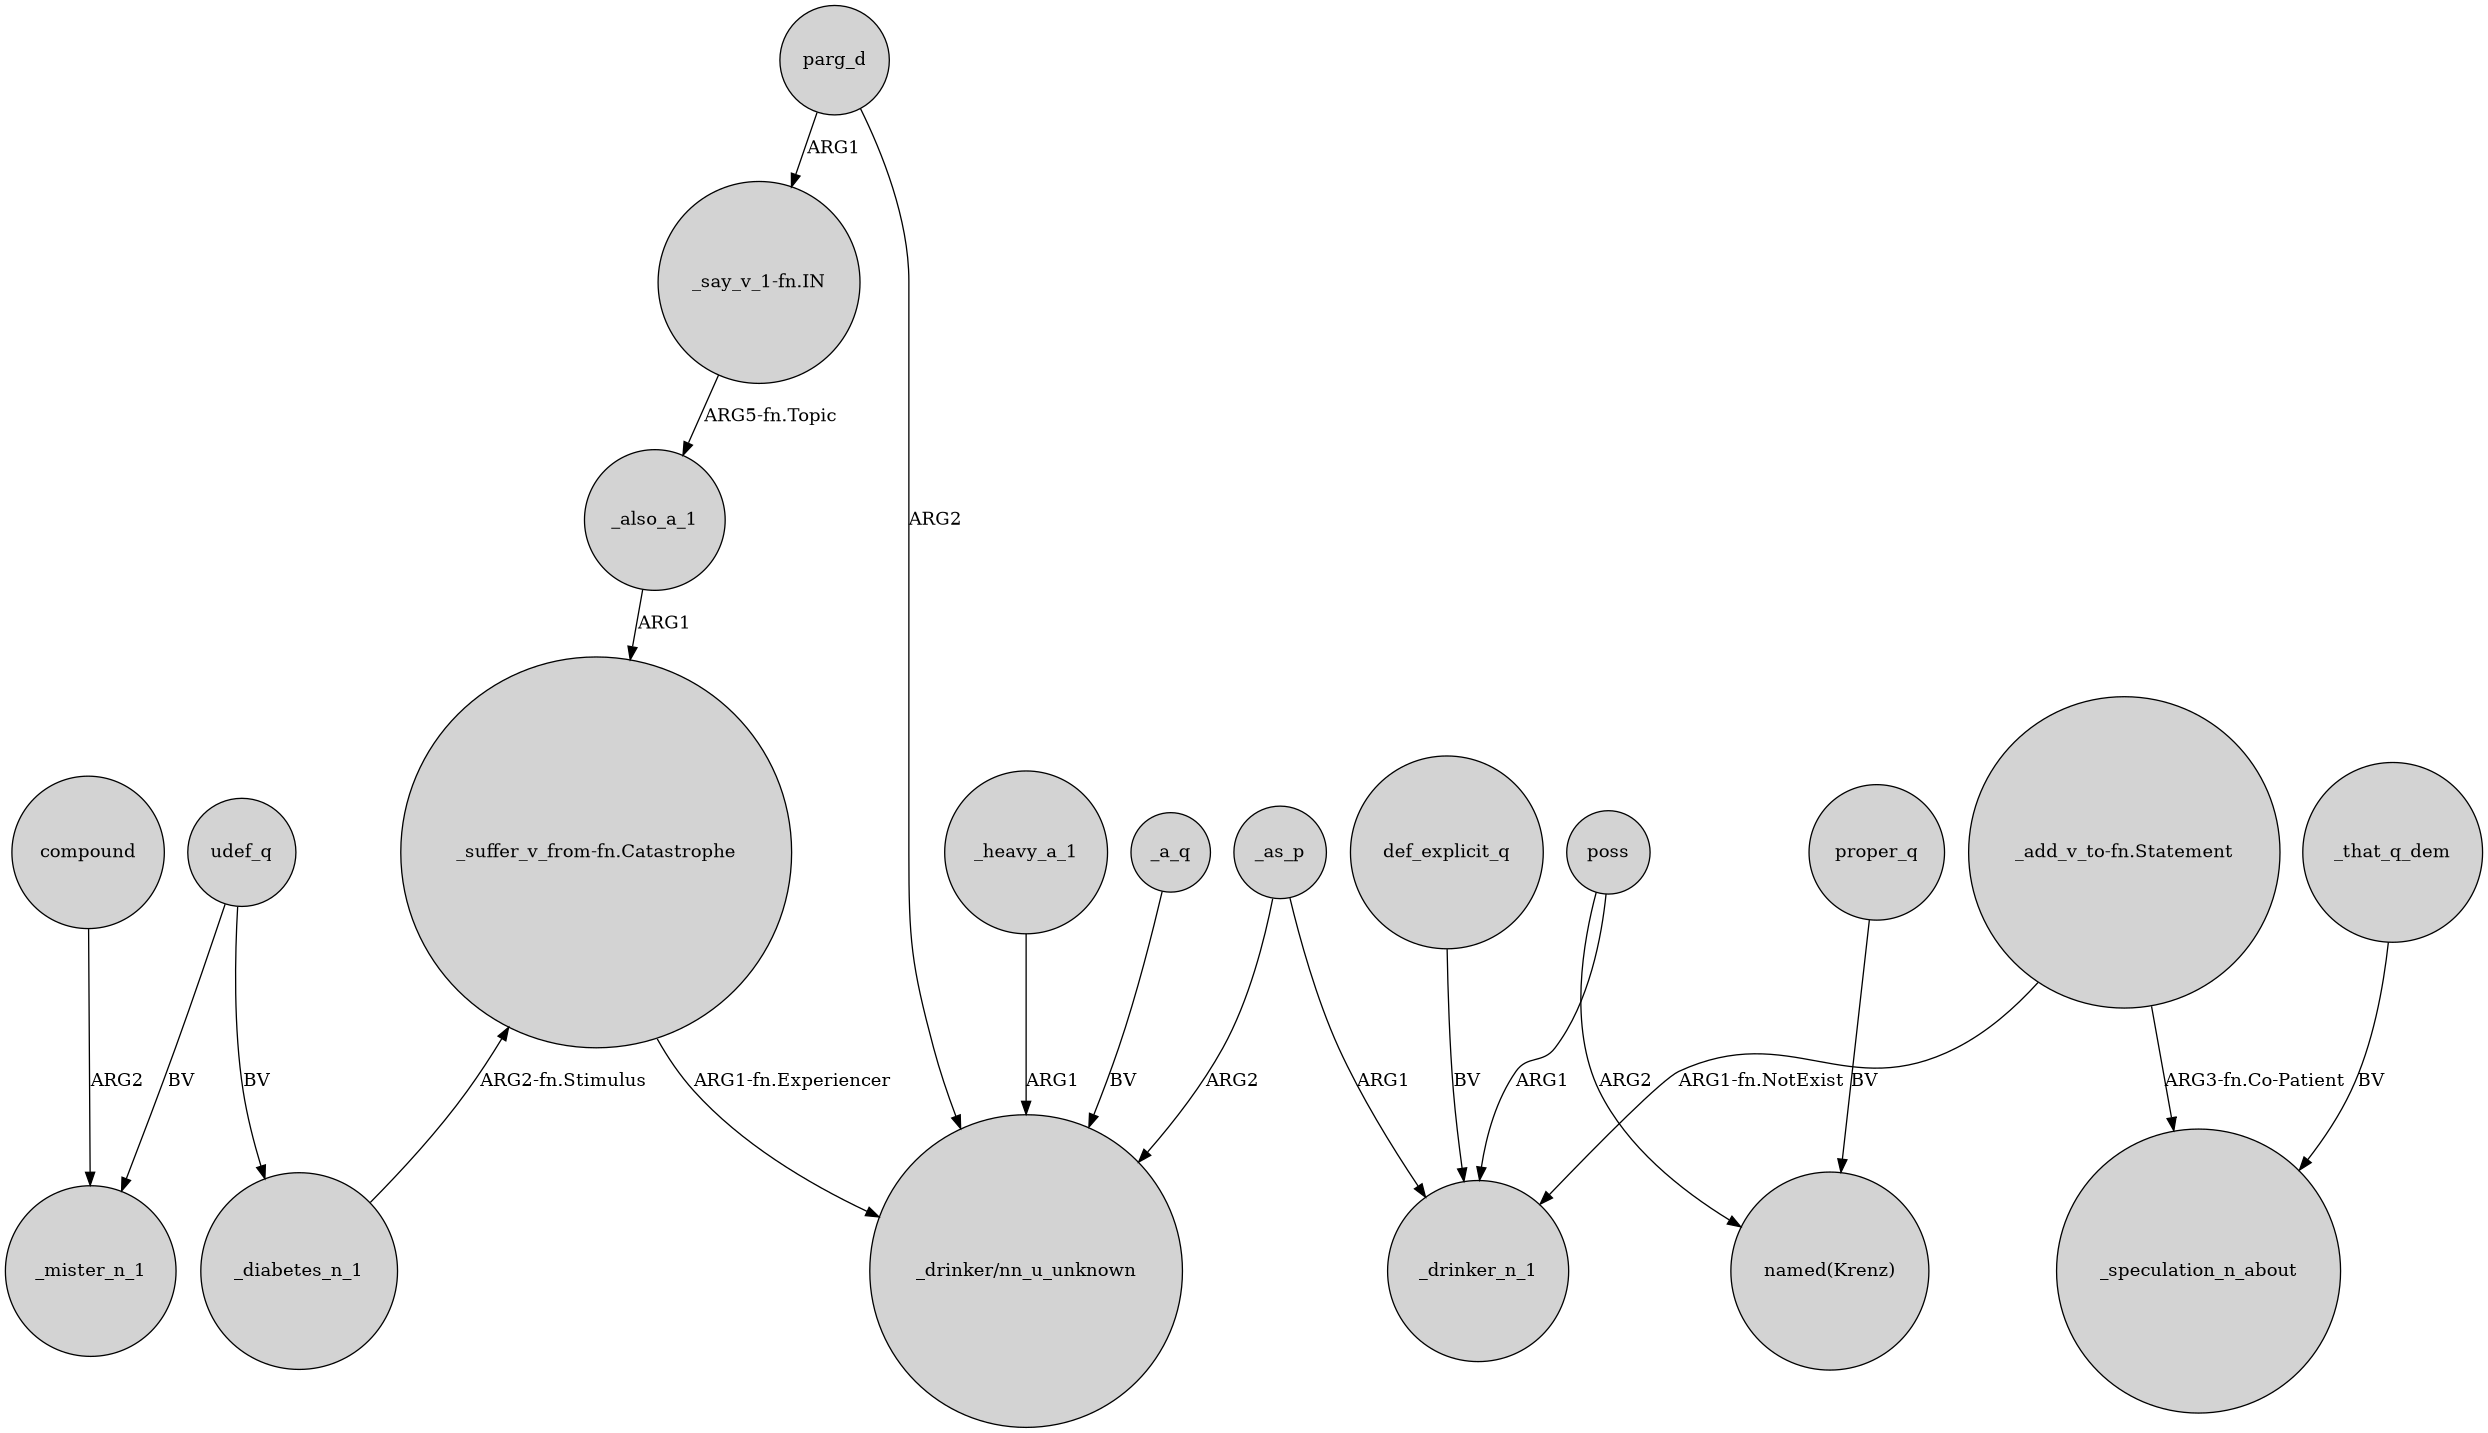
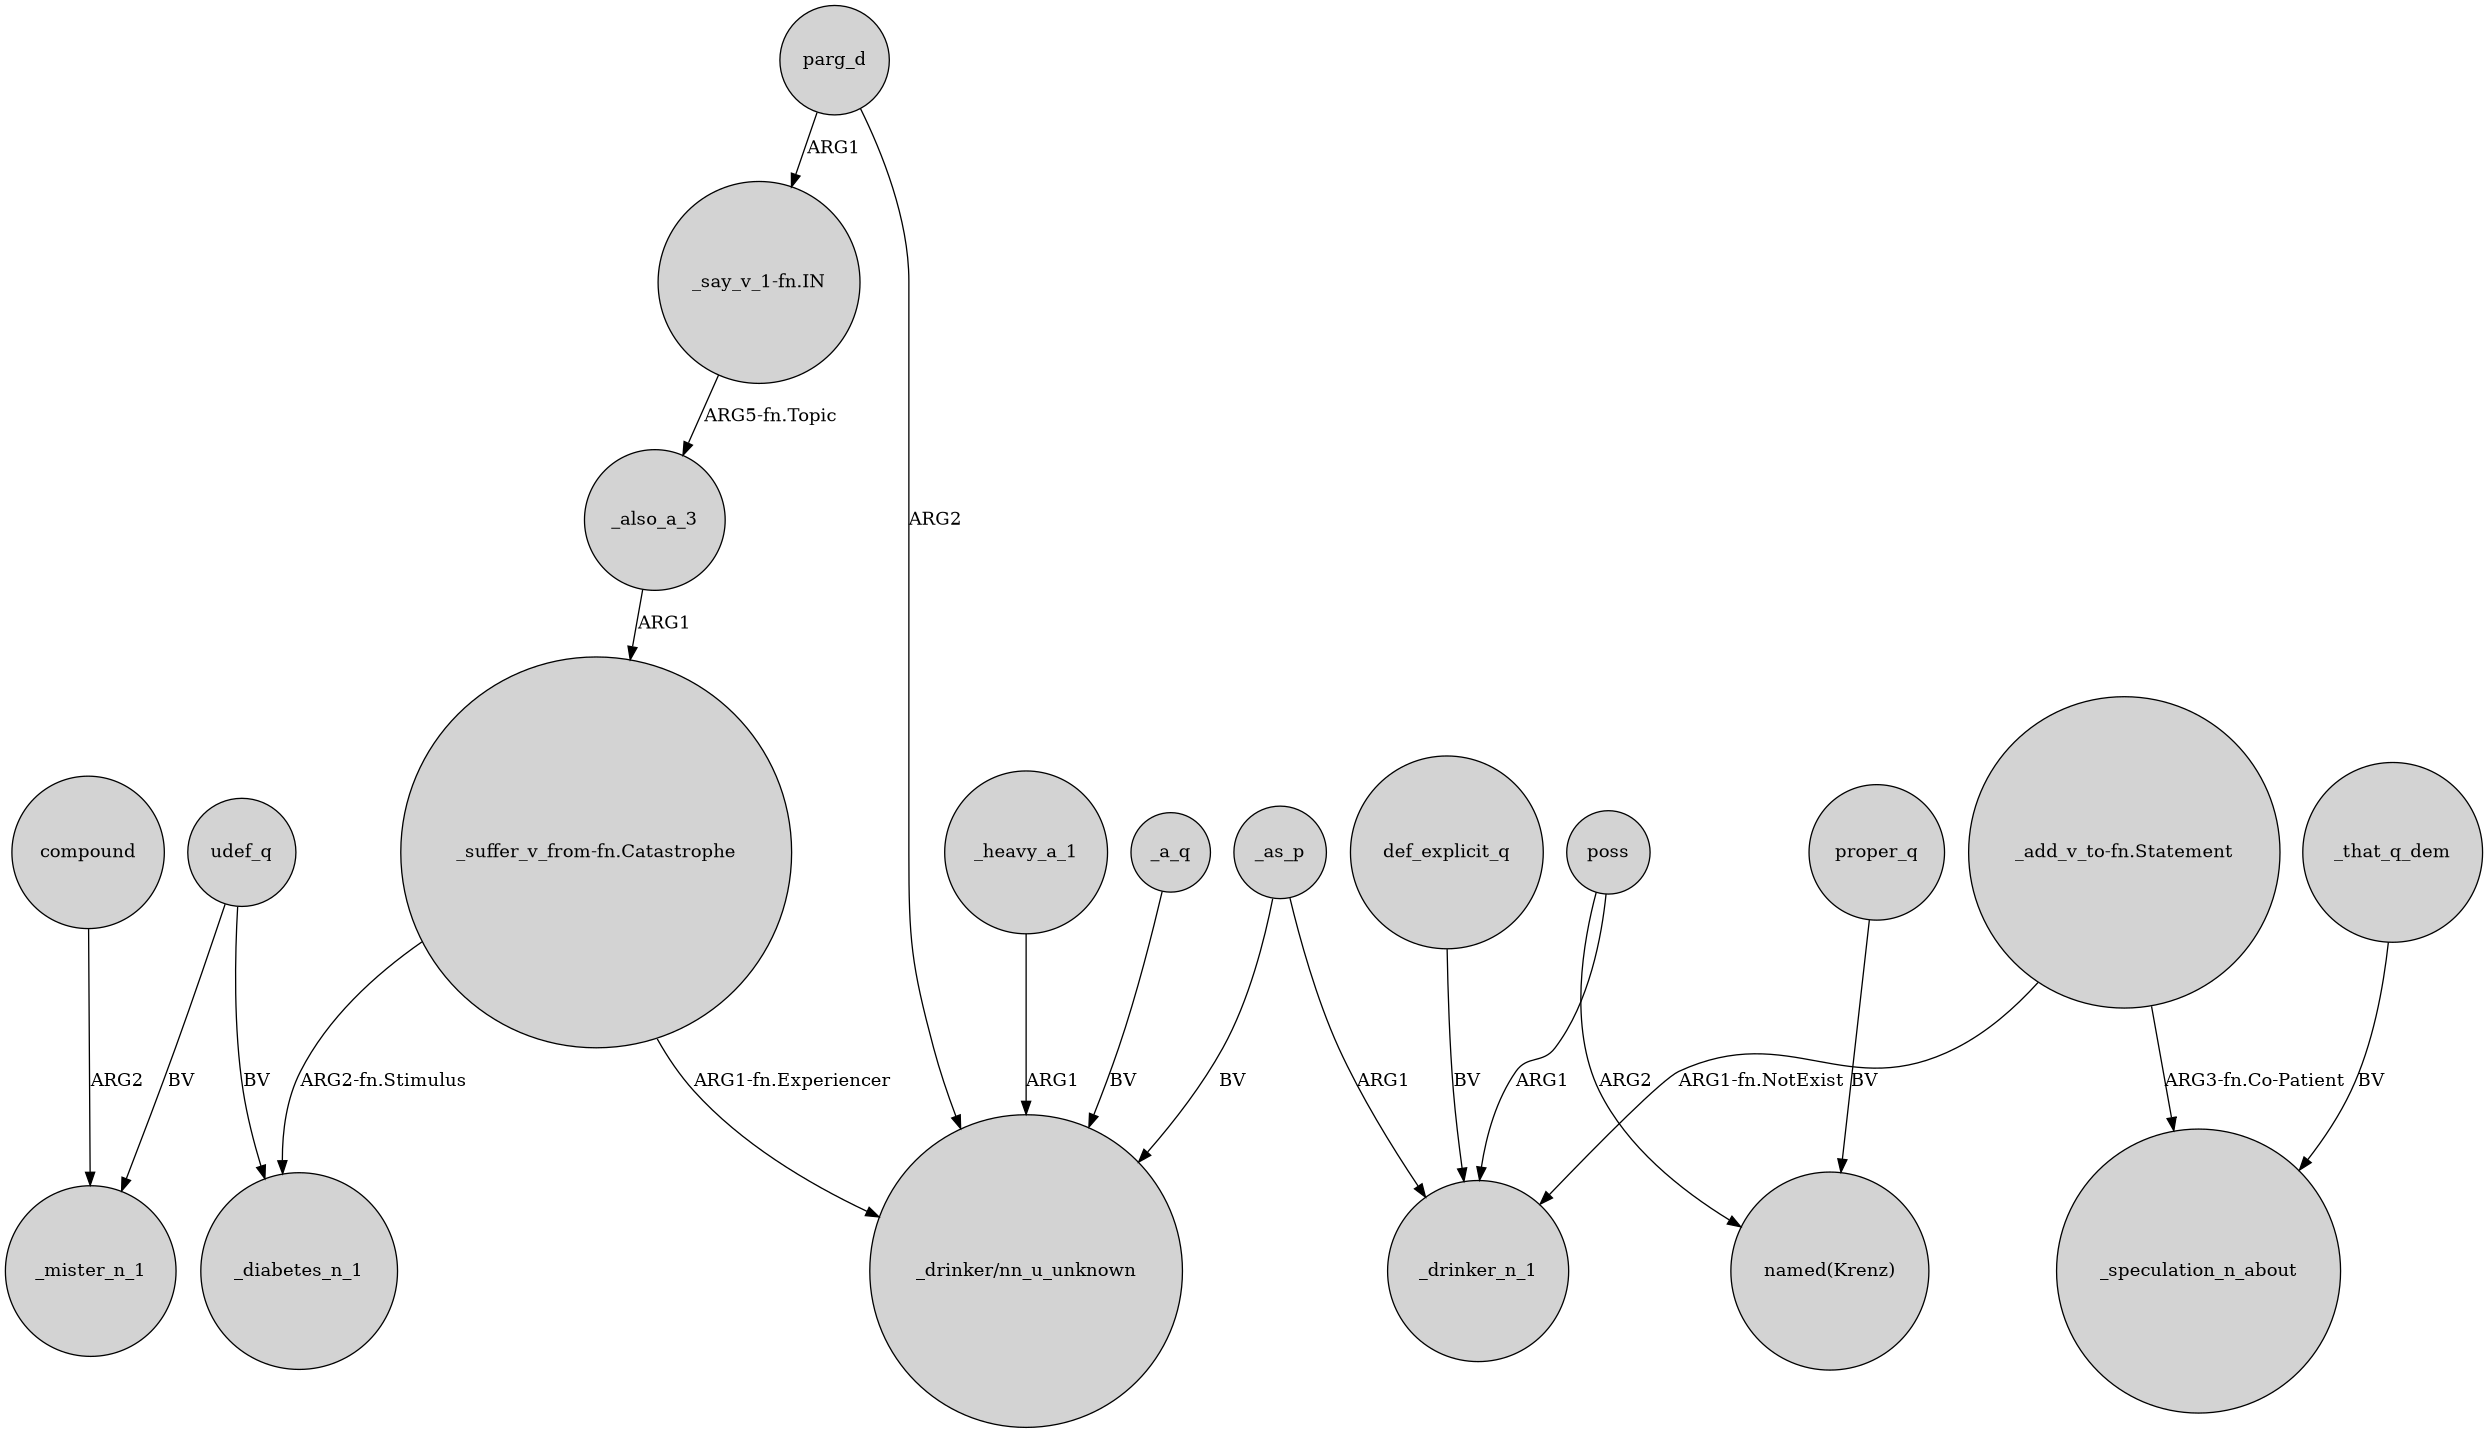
(655, 520) -> (655, 520)
(1233, 1081) -> (1233, 1081)
(441, 1125) -> (324, 1034)
